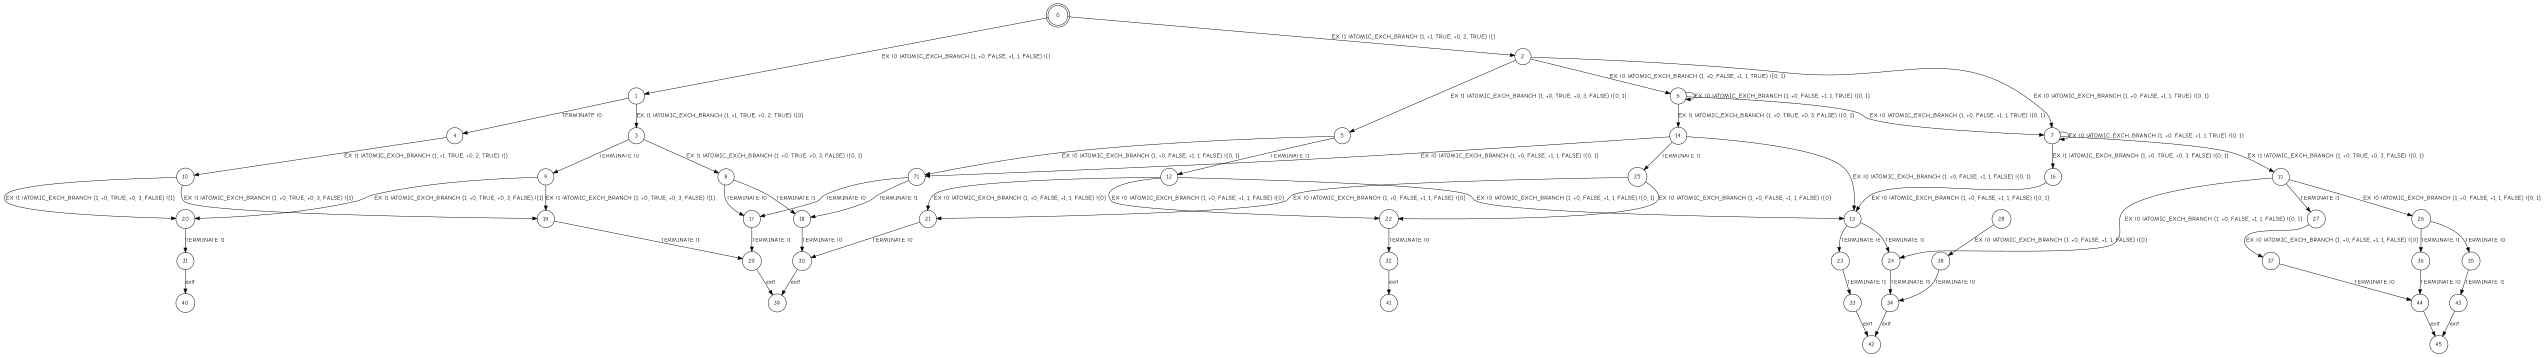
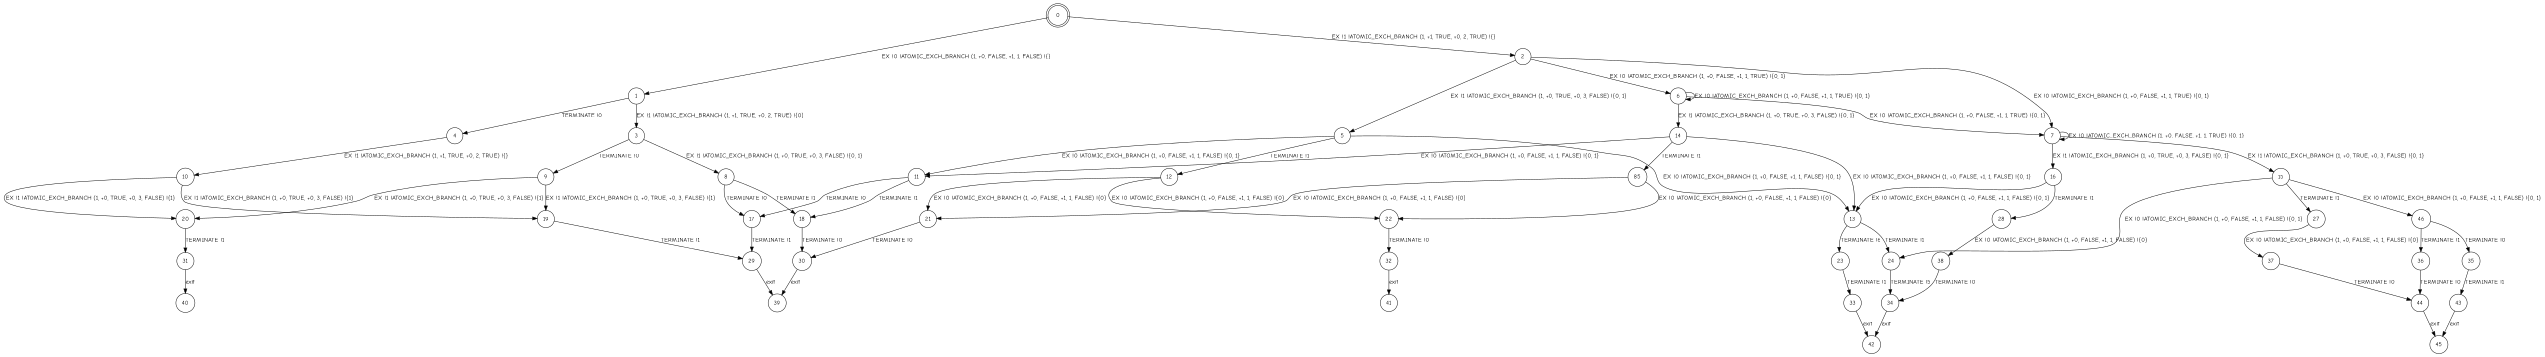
(917, 177) -> (917, 177)
(1637, 177) -> (1637, 177)
(1507, 206) -> (1609, 154)
none -> (2043, 209)
(2421, 219) -> (2421, 219)
